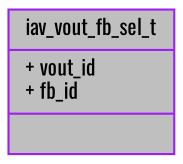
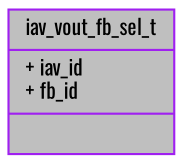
(62, 69) -> (55, 69)
